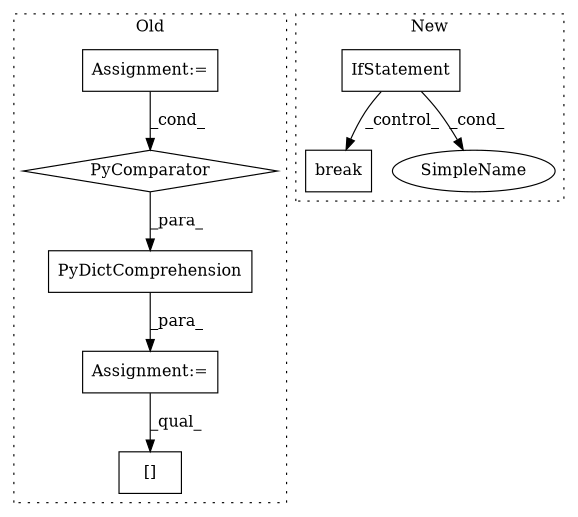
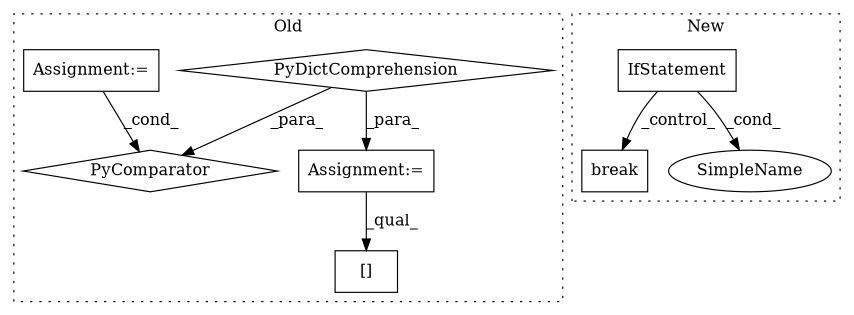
(150, 215) -> (262, 119)
(150, 272) -> (366, 70)
